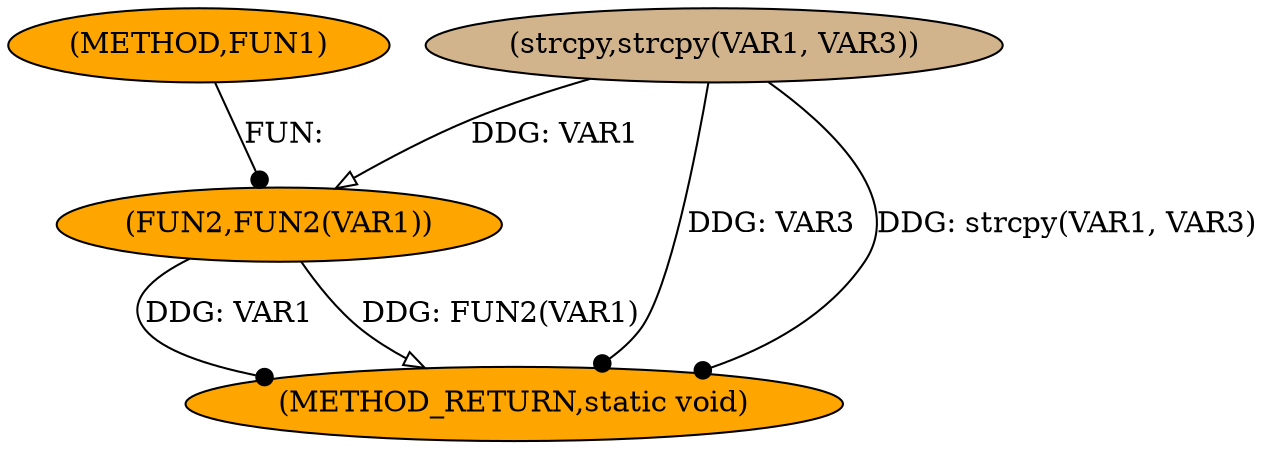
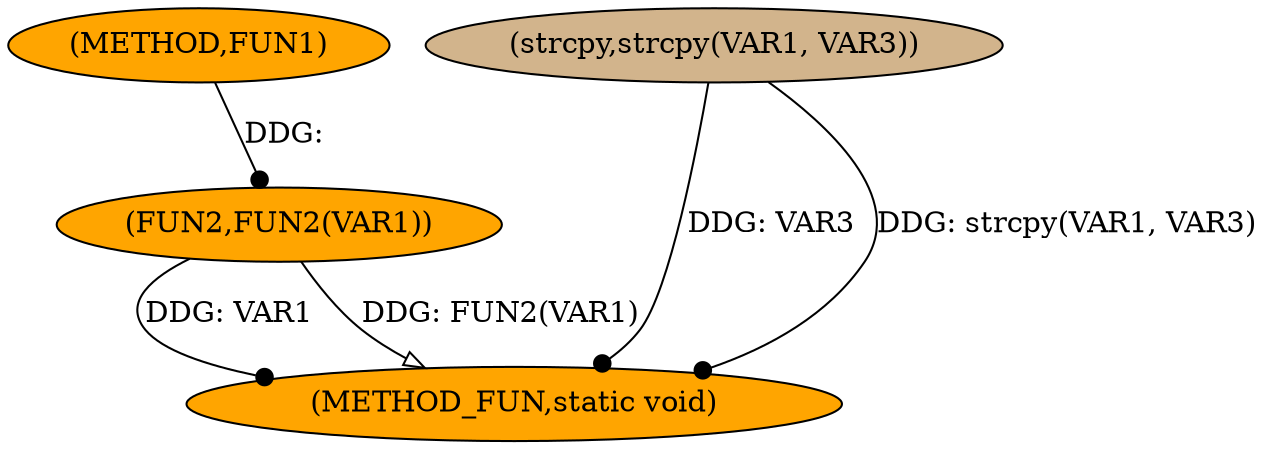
(469, 120) -> none
(289, 135) -> (289, 135)
(514, 404) -> (514, 404)
